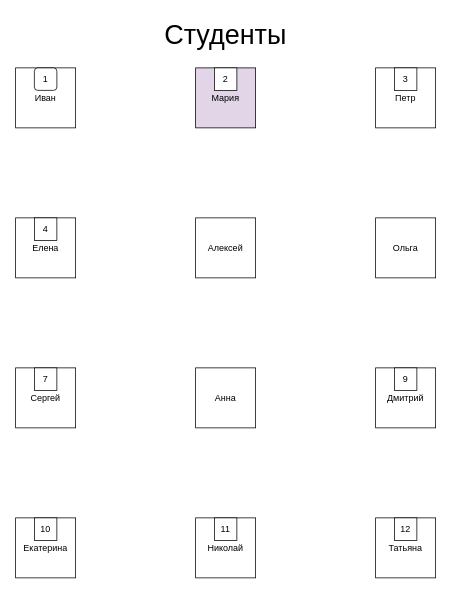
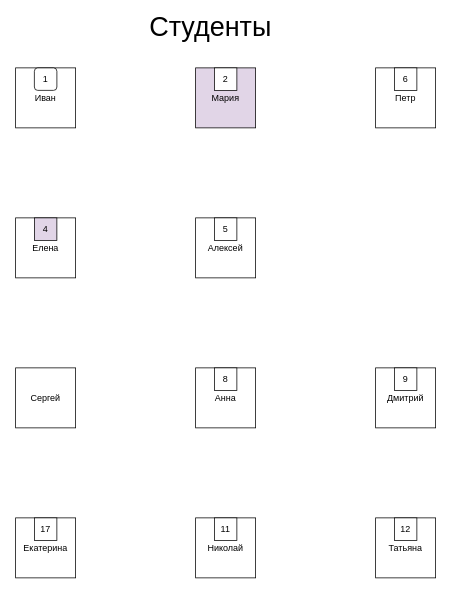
(225, 34) -> (210, 27)
(405, 79) -> (405, 79)
(45, 229) -> (45, 229)
none -> (225, 229)
(405, 248) -> none
(45, 379) -> none
none -> (225, 379)
(45, 529) -> (45, 529)
